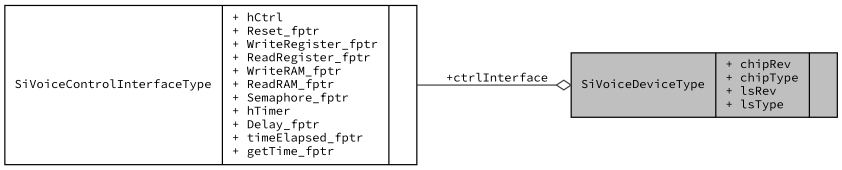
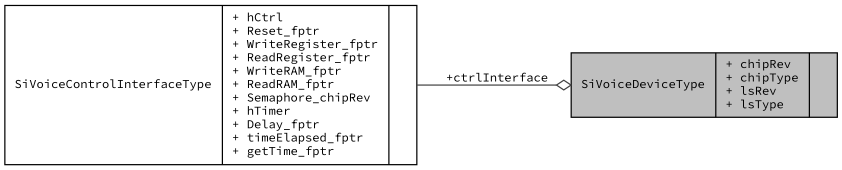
(291, 98) -> (302, 98)
